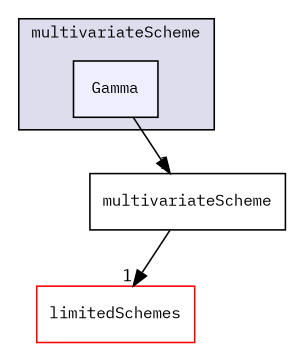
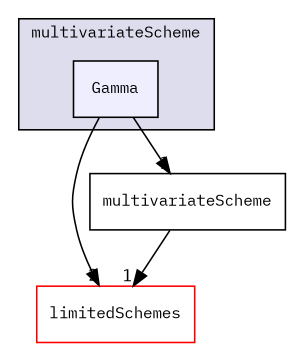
none -> (73, 194)
